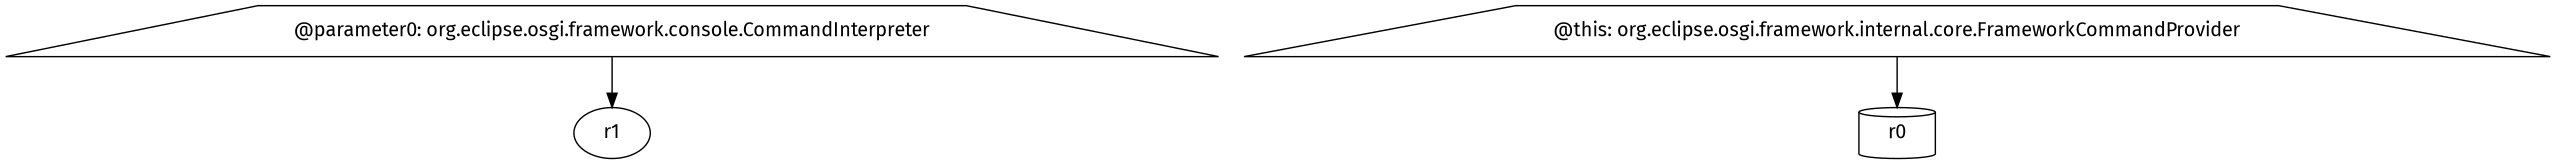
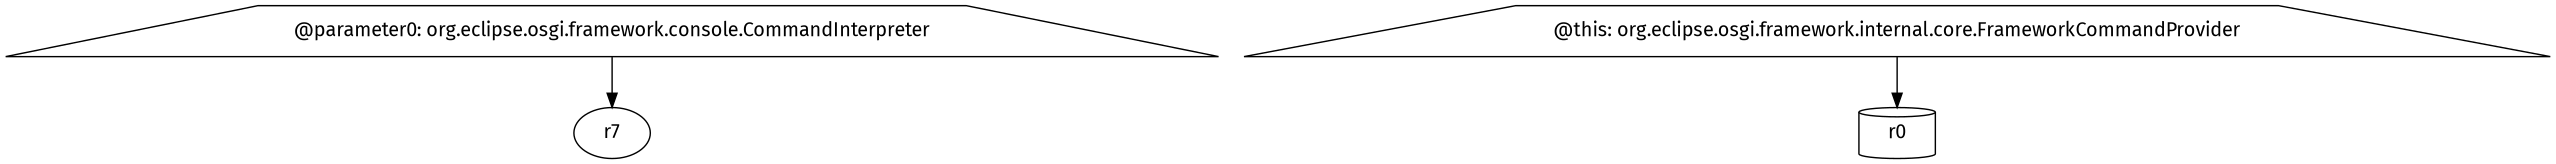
(612, 133) -> (612, 133)
